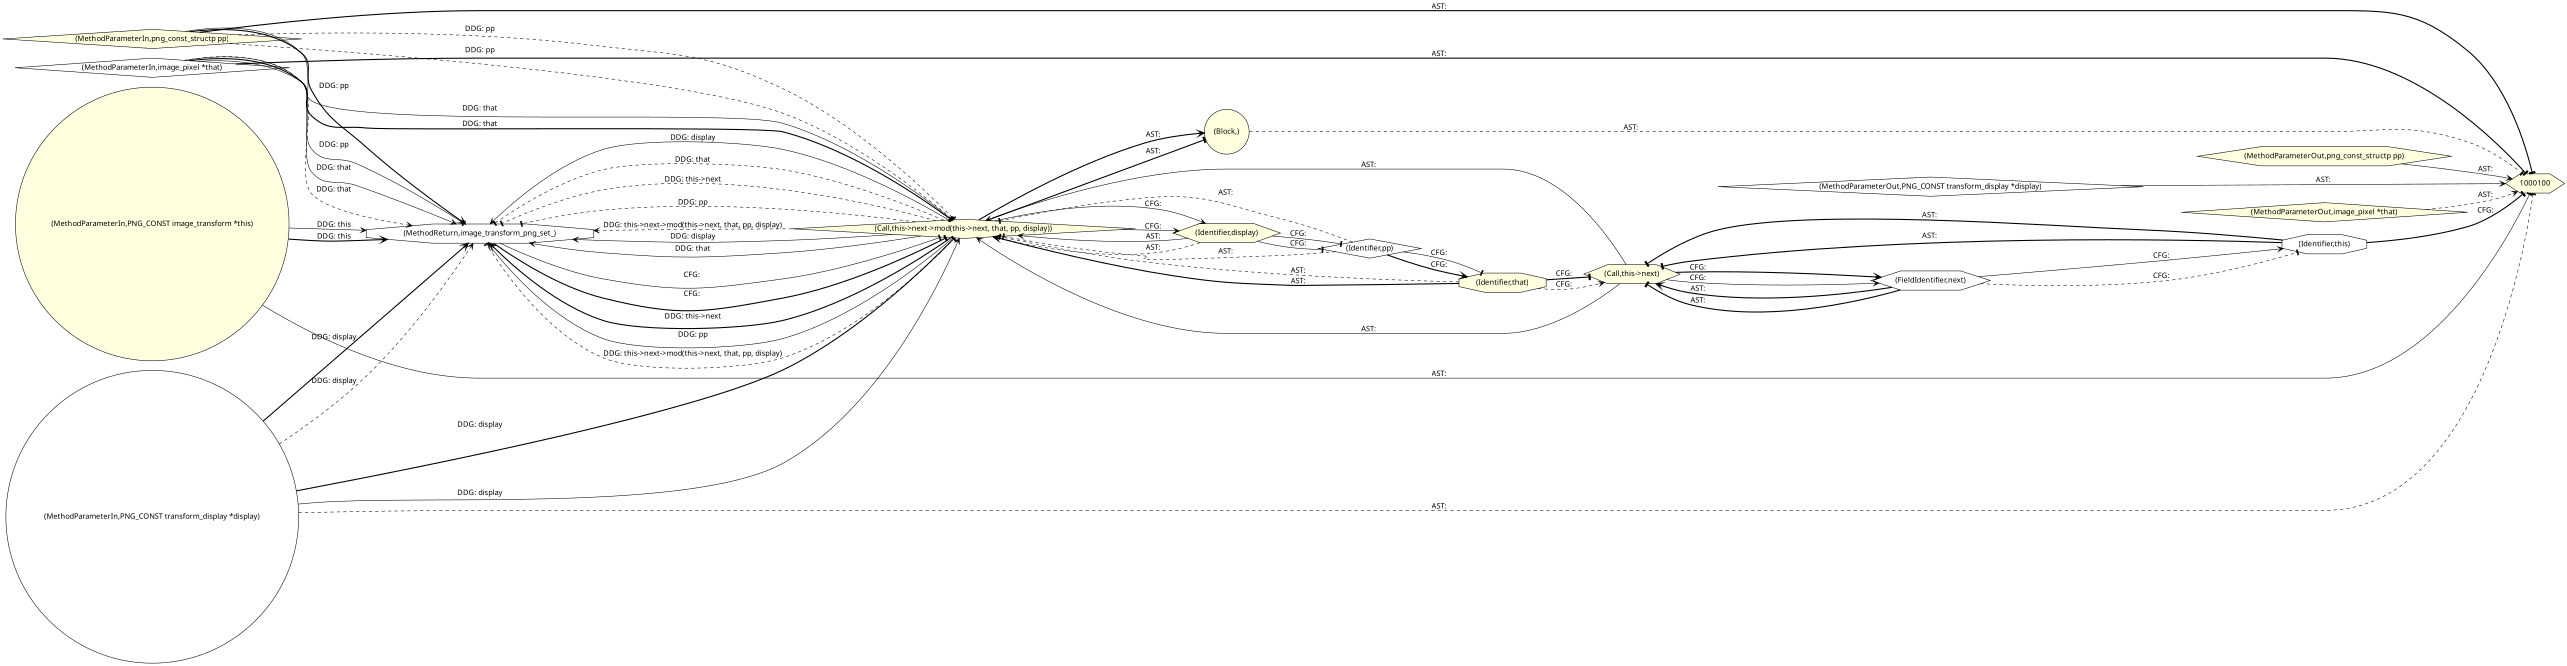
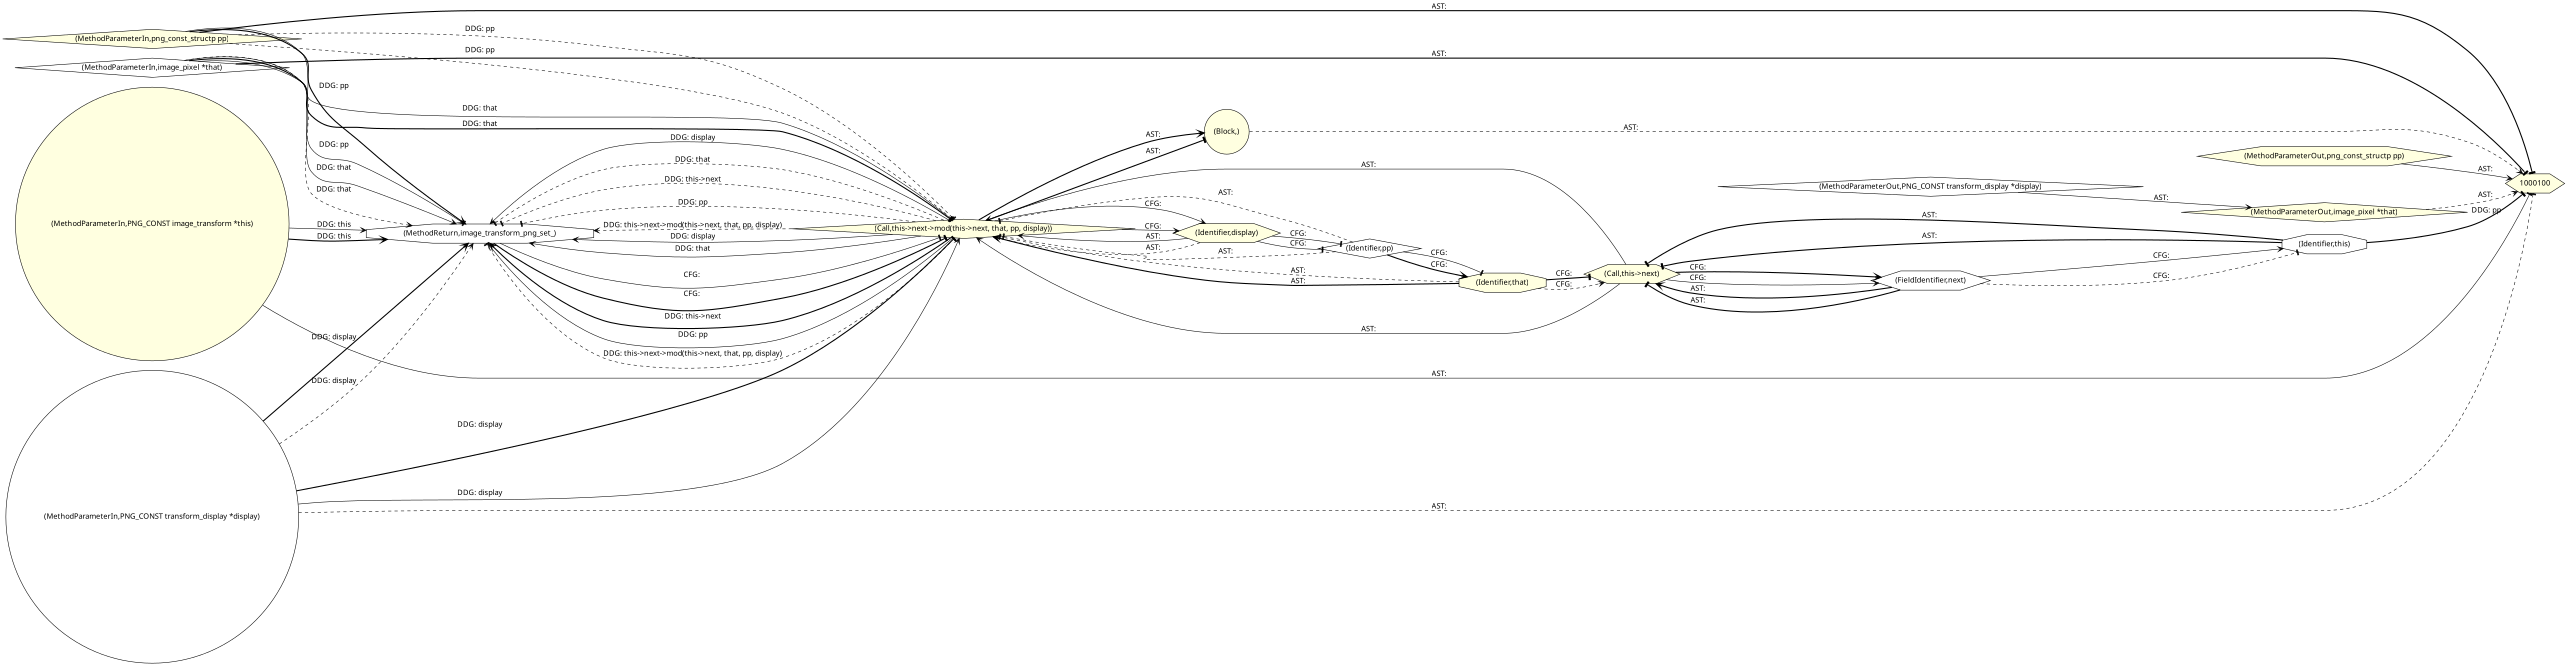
(1889, 132) -> (1889, 132)
(2311, 185) -> (2132, 200)
(2487, 210) -> (2487, 210)
